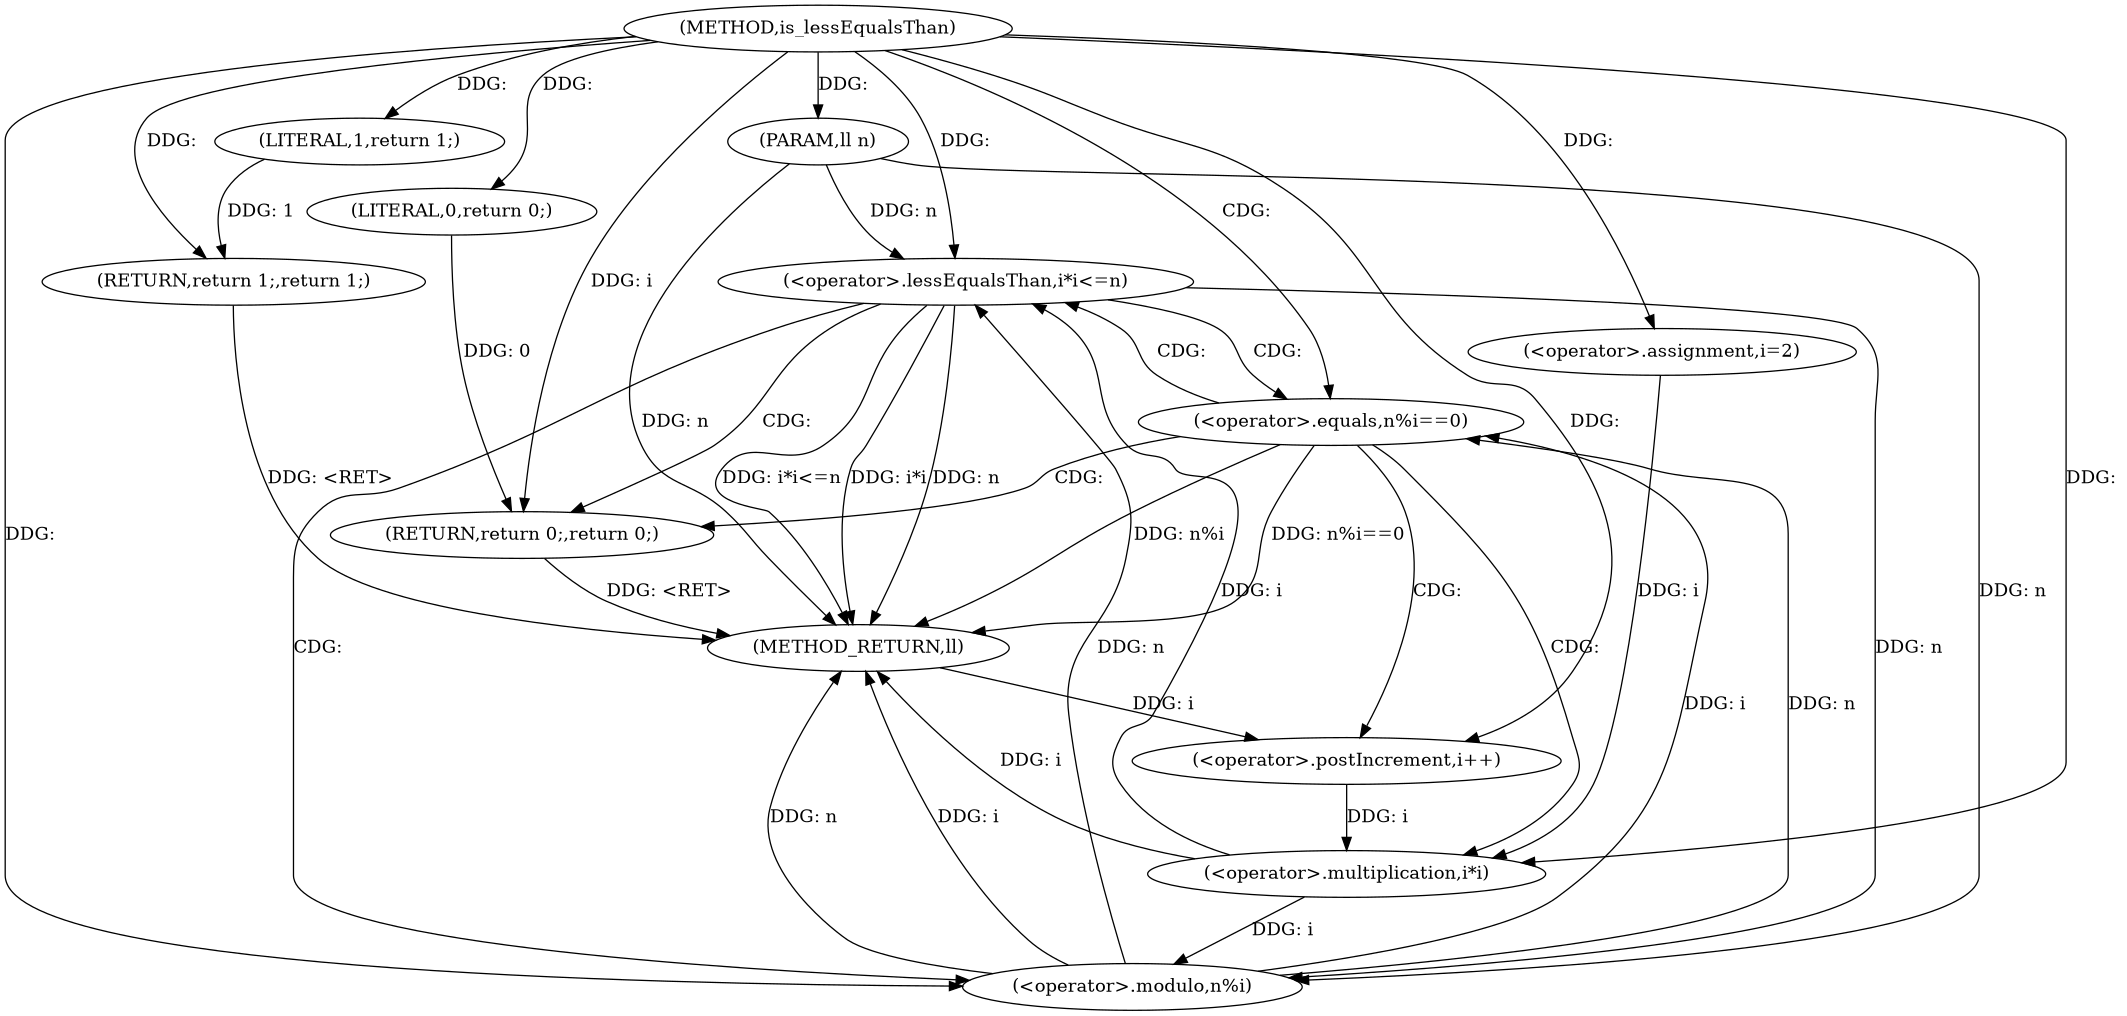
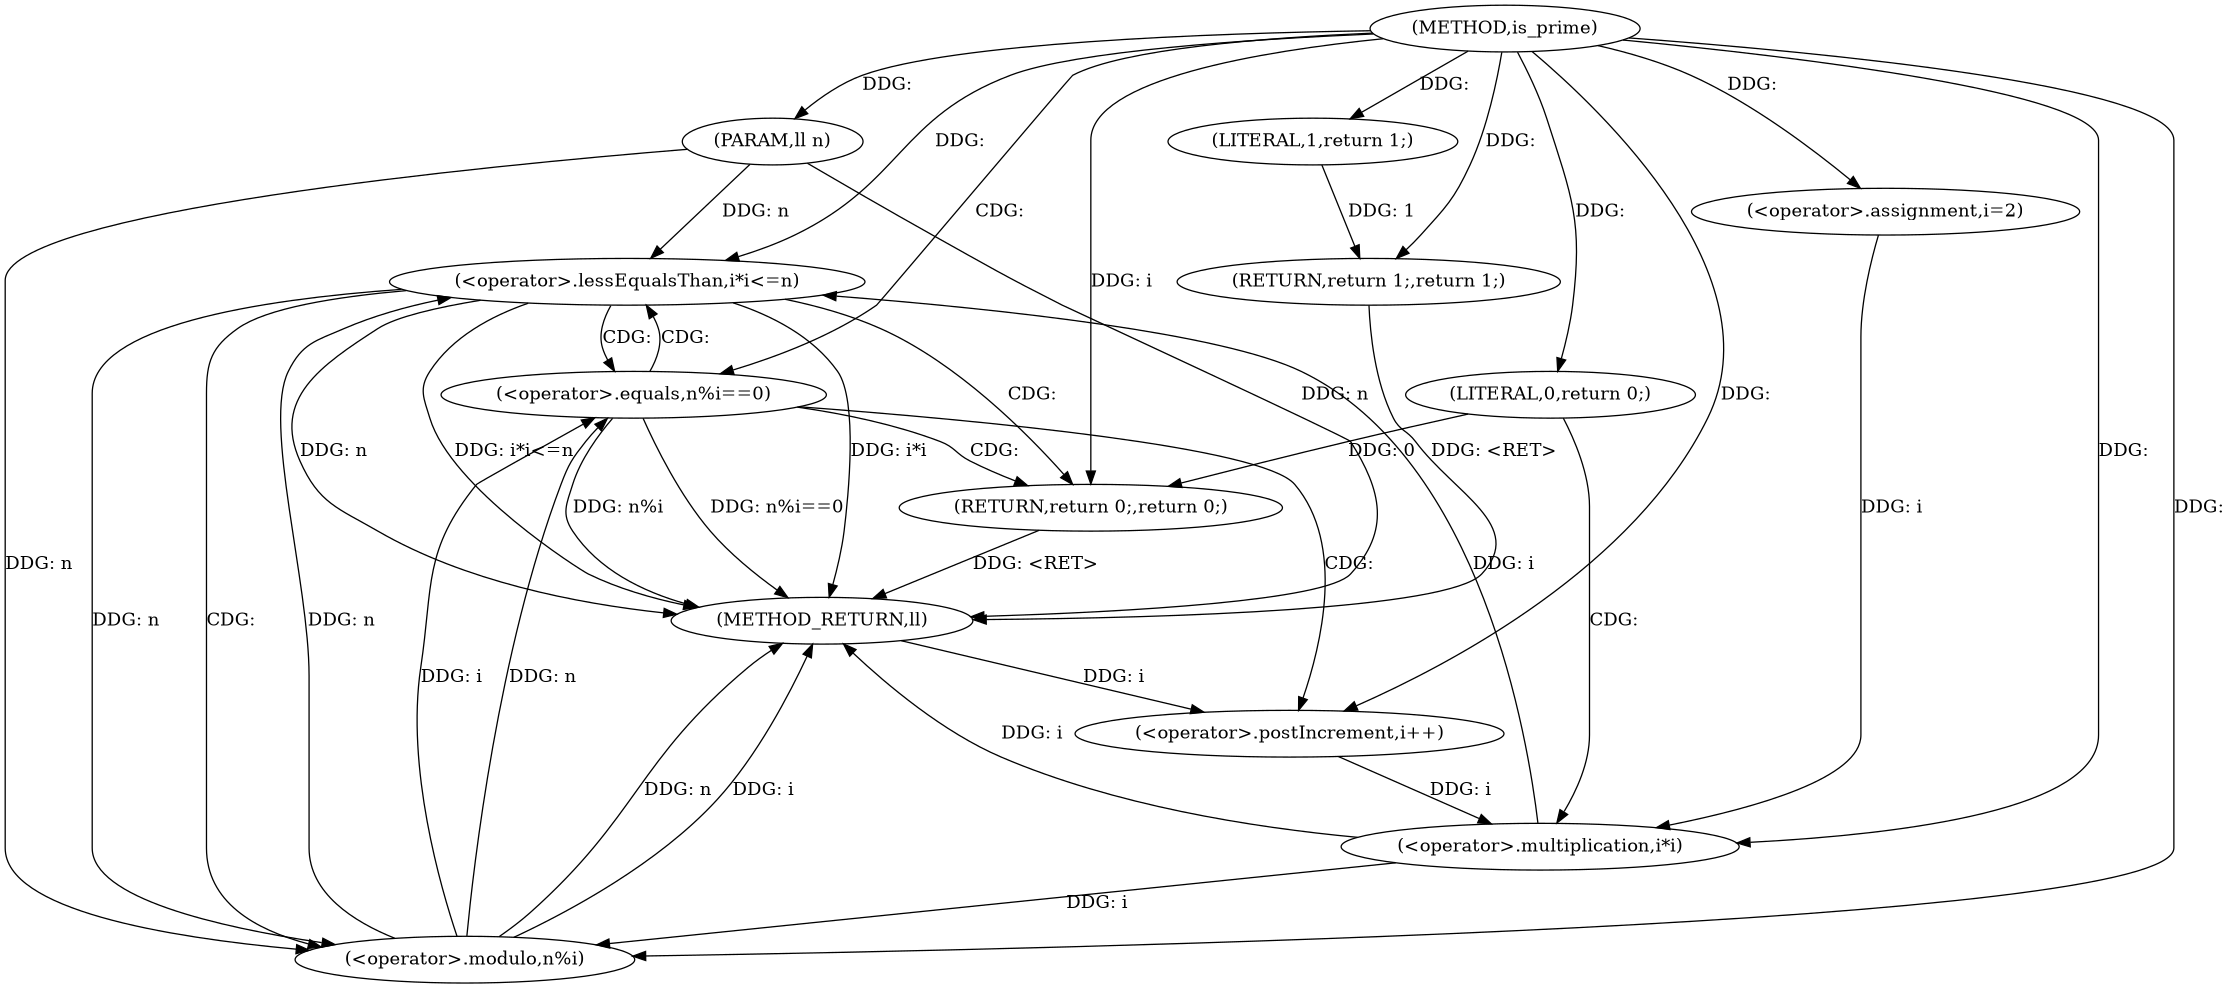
(818, 29) -> (1505, 29)
(1541, 646) -> (1590, 615)
